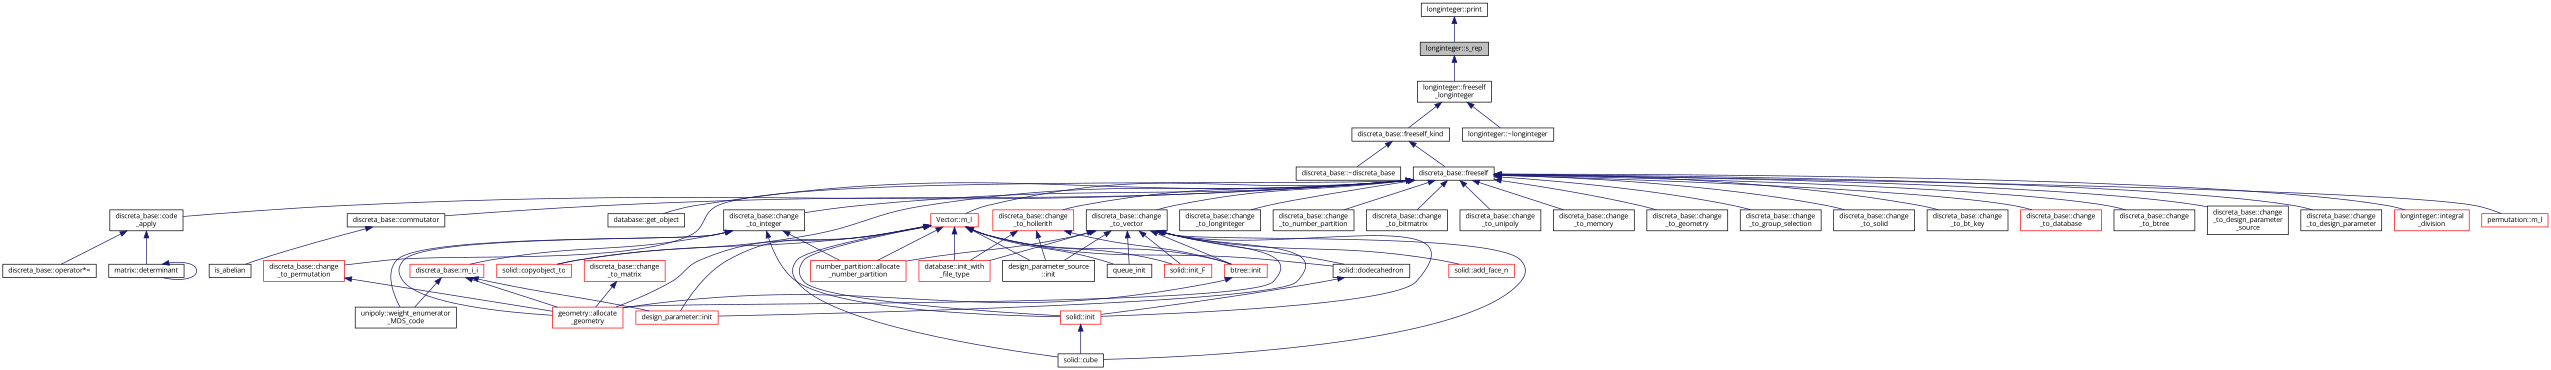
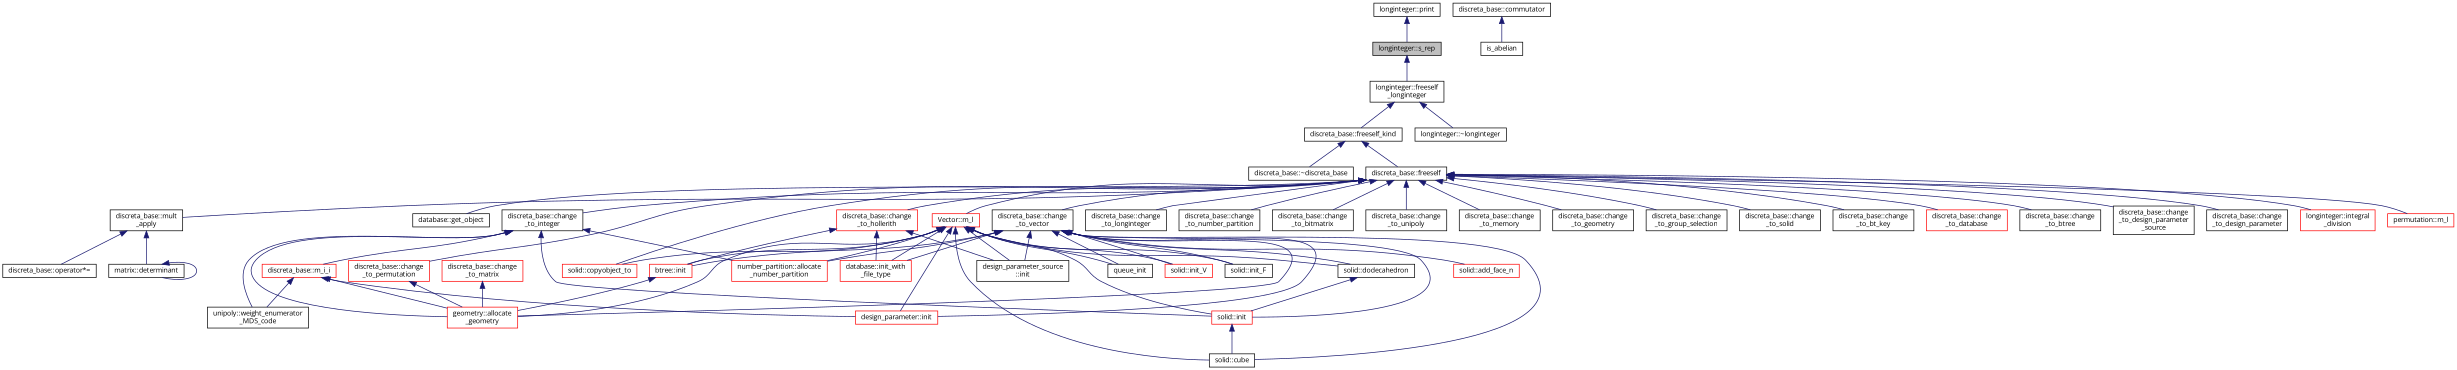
(685, 202) -> none
(146, 220) -> (146, 220)
(1188, 271) -> (1249, 271)
none -> (1189, 271)
